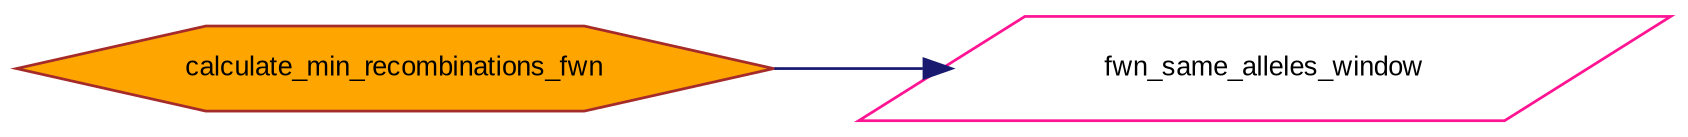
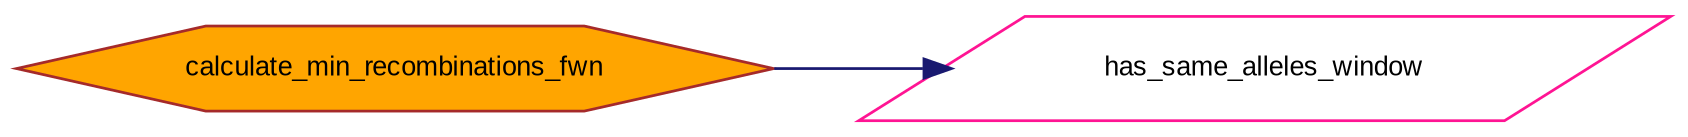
(1265, 69) -> (1265, 69)
